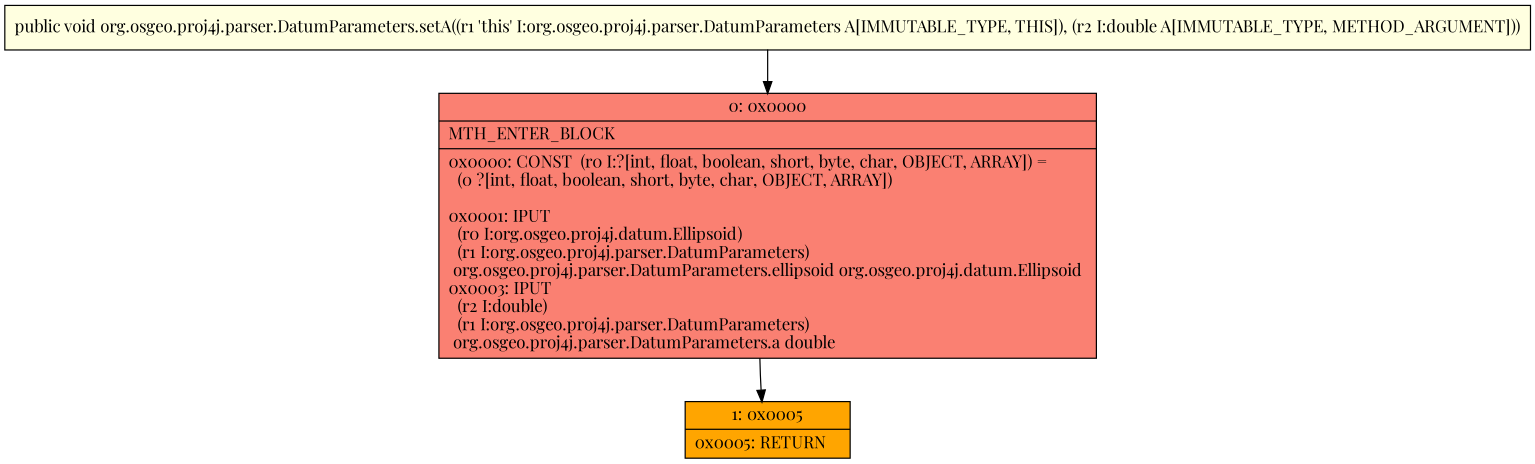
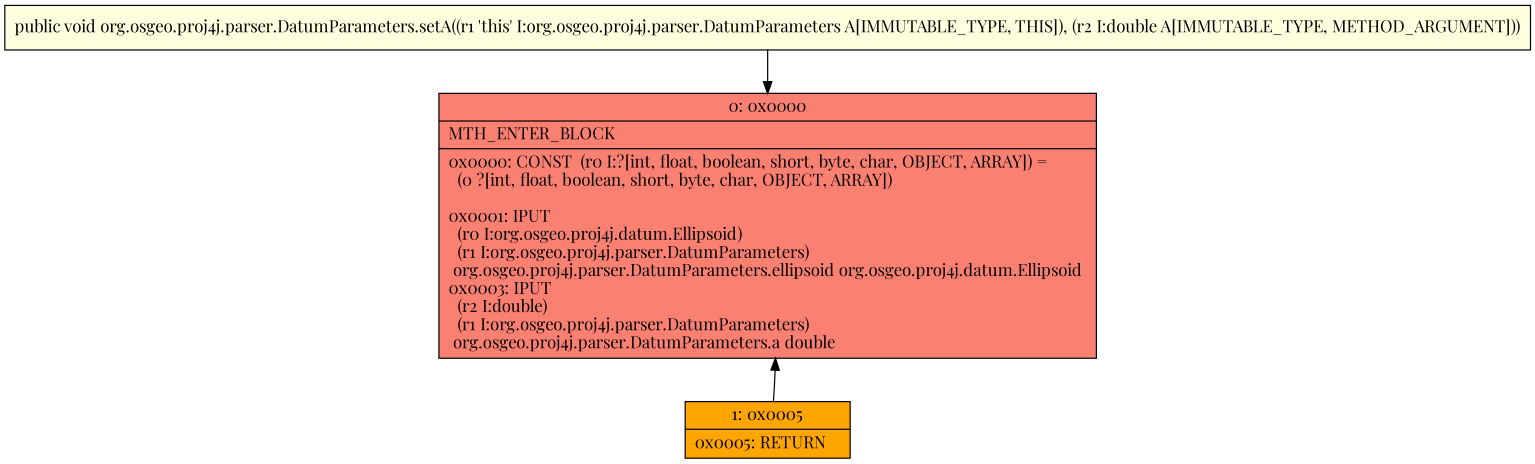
(760, 374) -> (774, 386)
